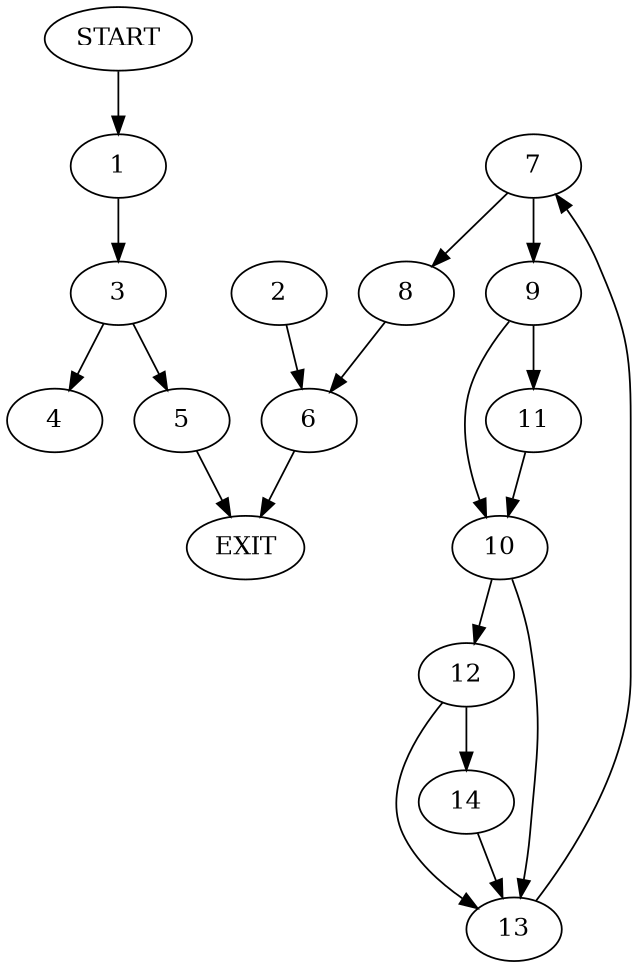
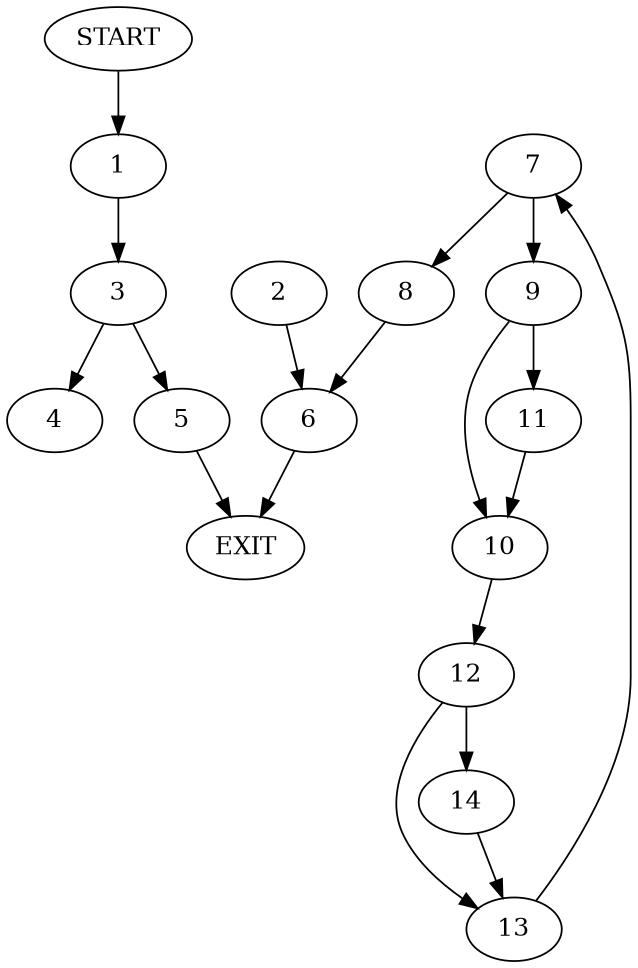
(538, 728) -> none
